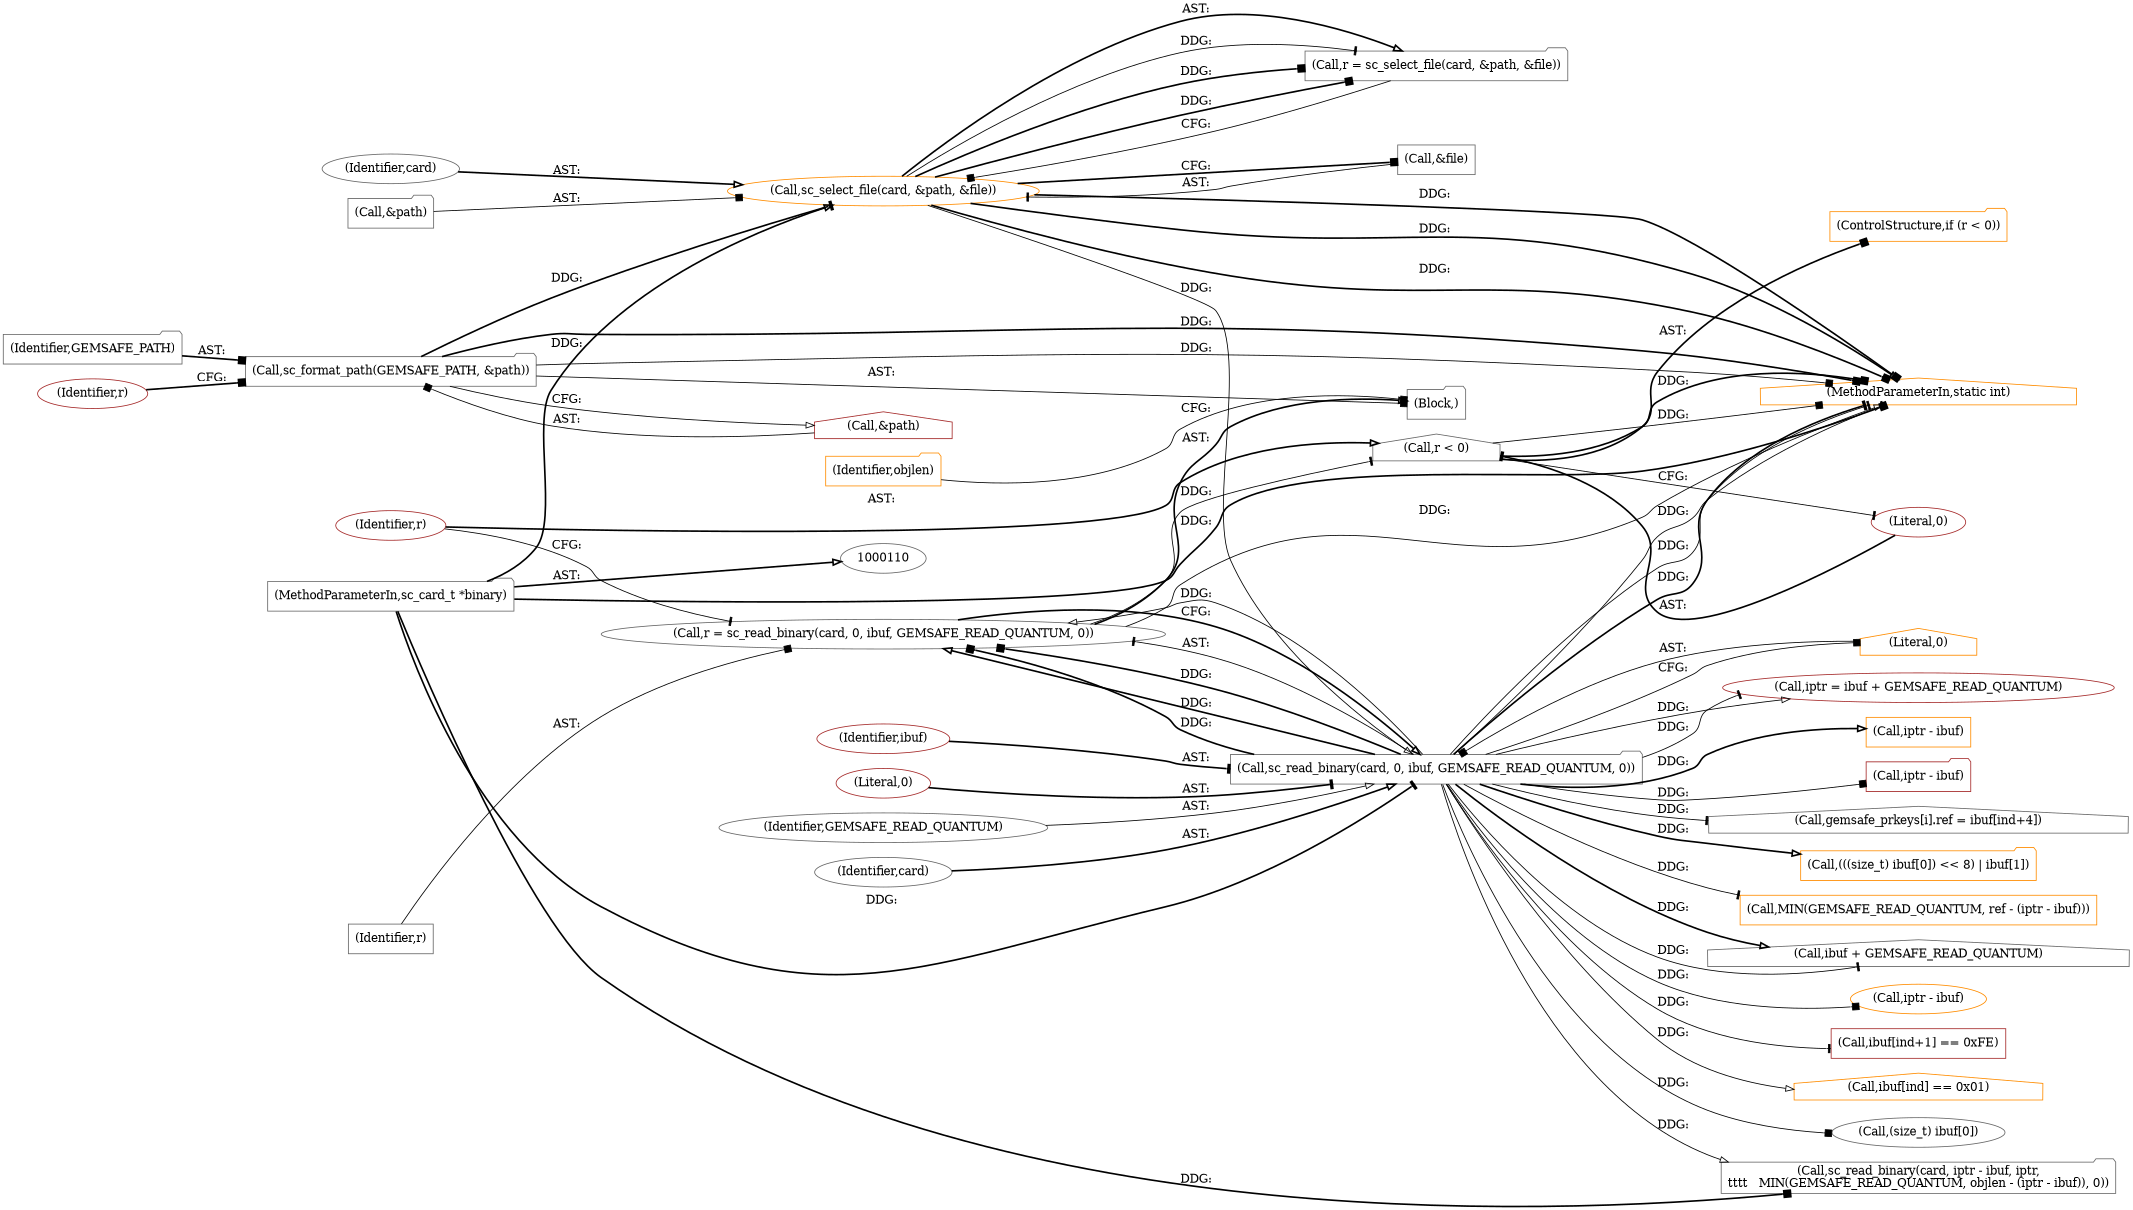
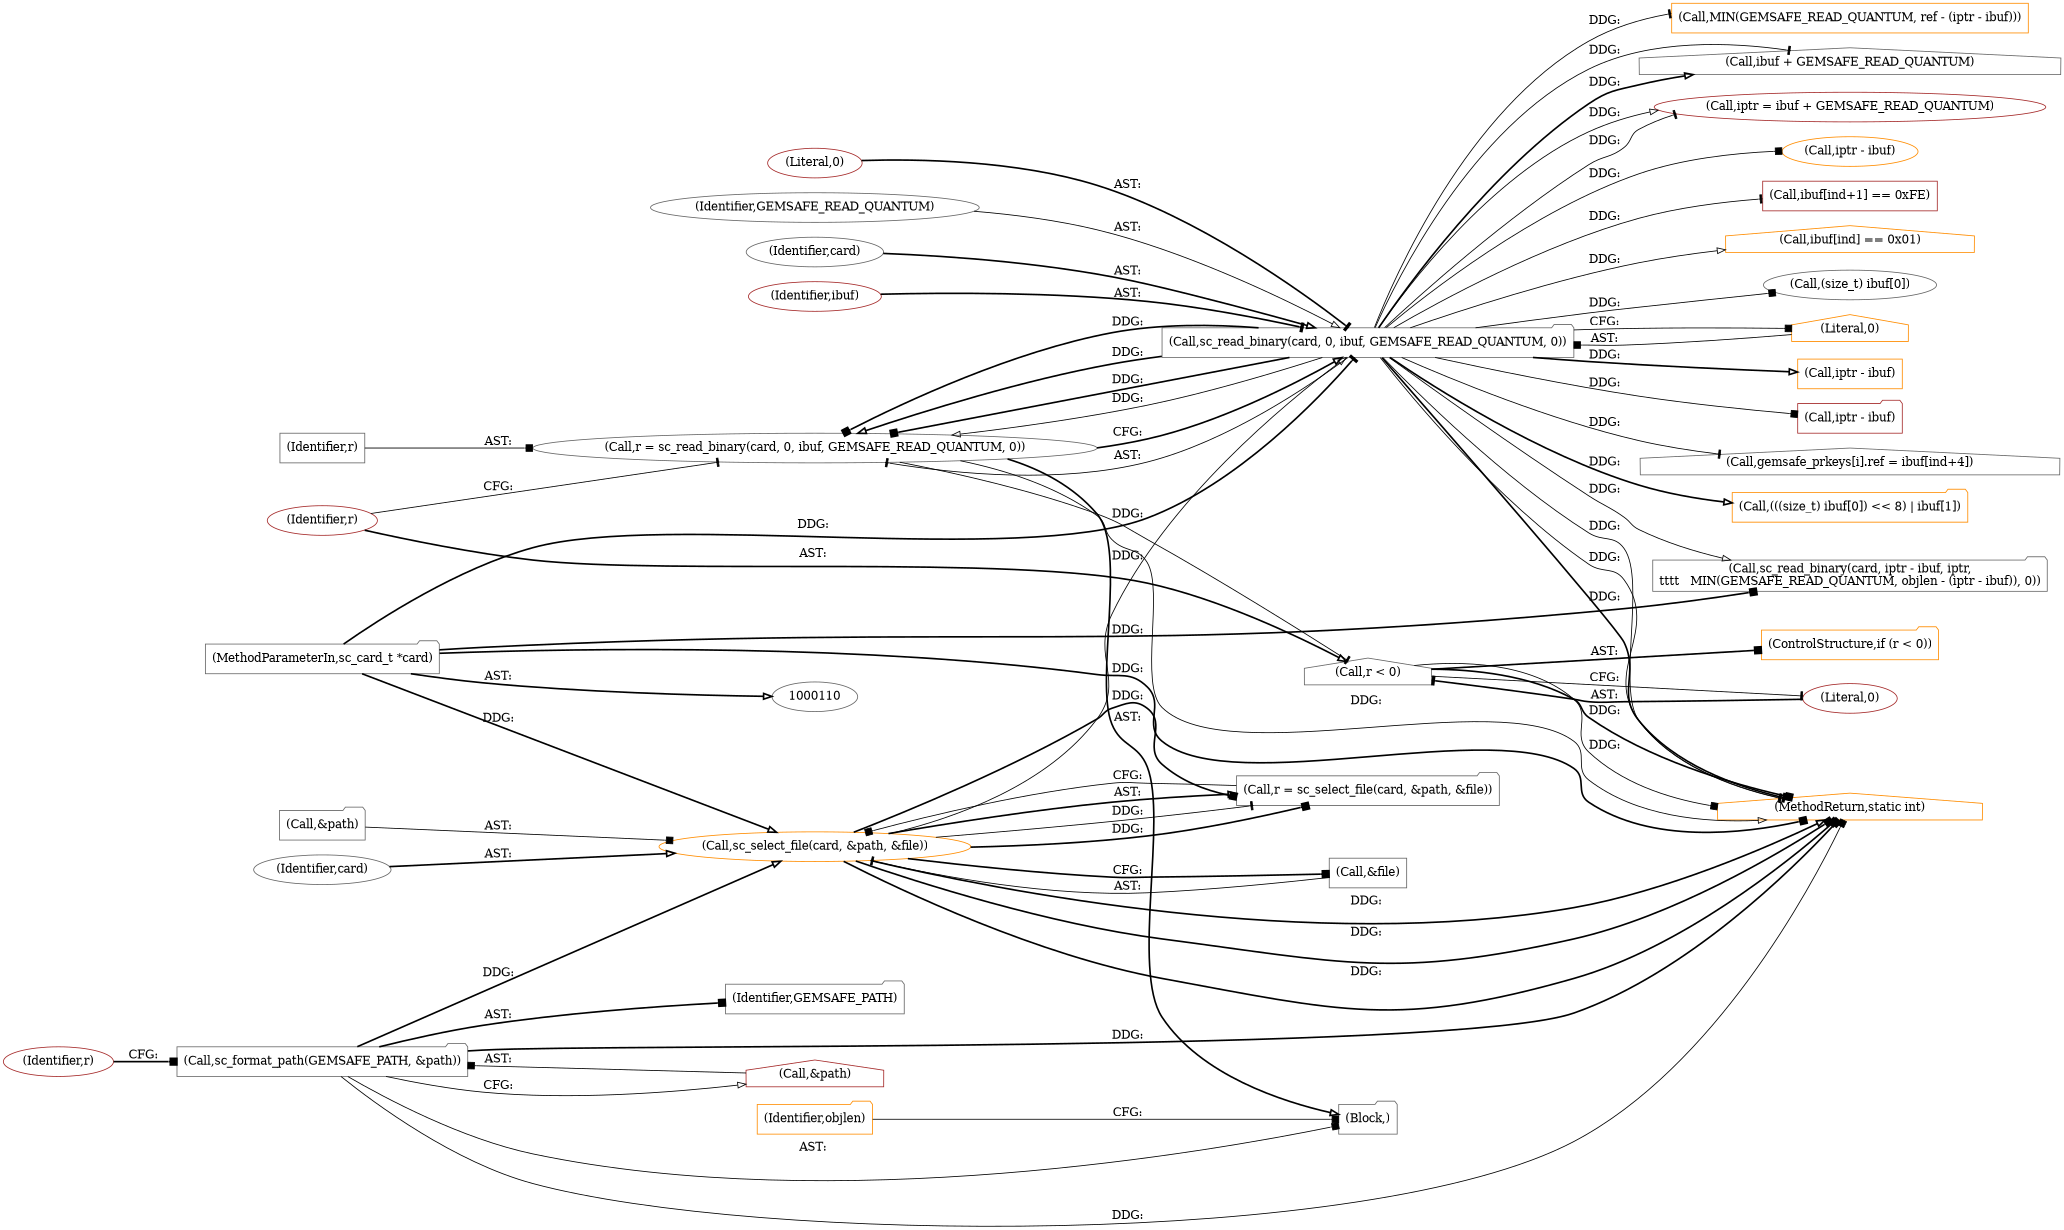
(621, 272) -> (565, 956)
(209, 358) -> (547, 1017)
(1918, 393) -> (1850, 808)
(391, 596) -> (322, 659)
